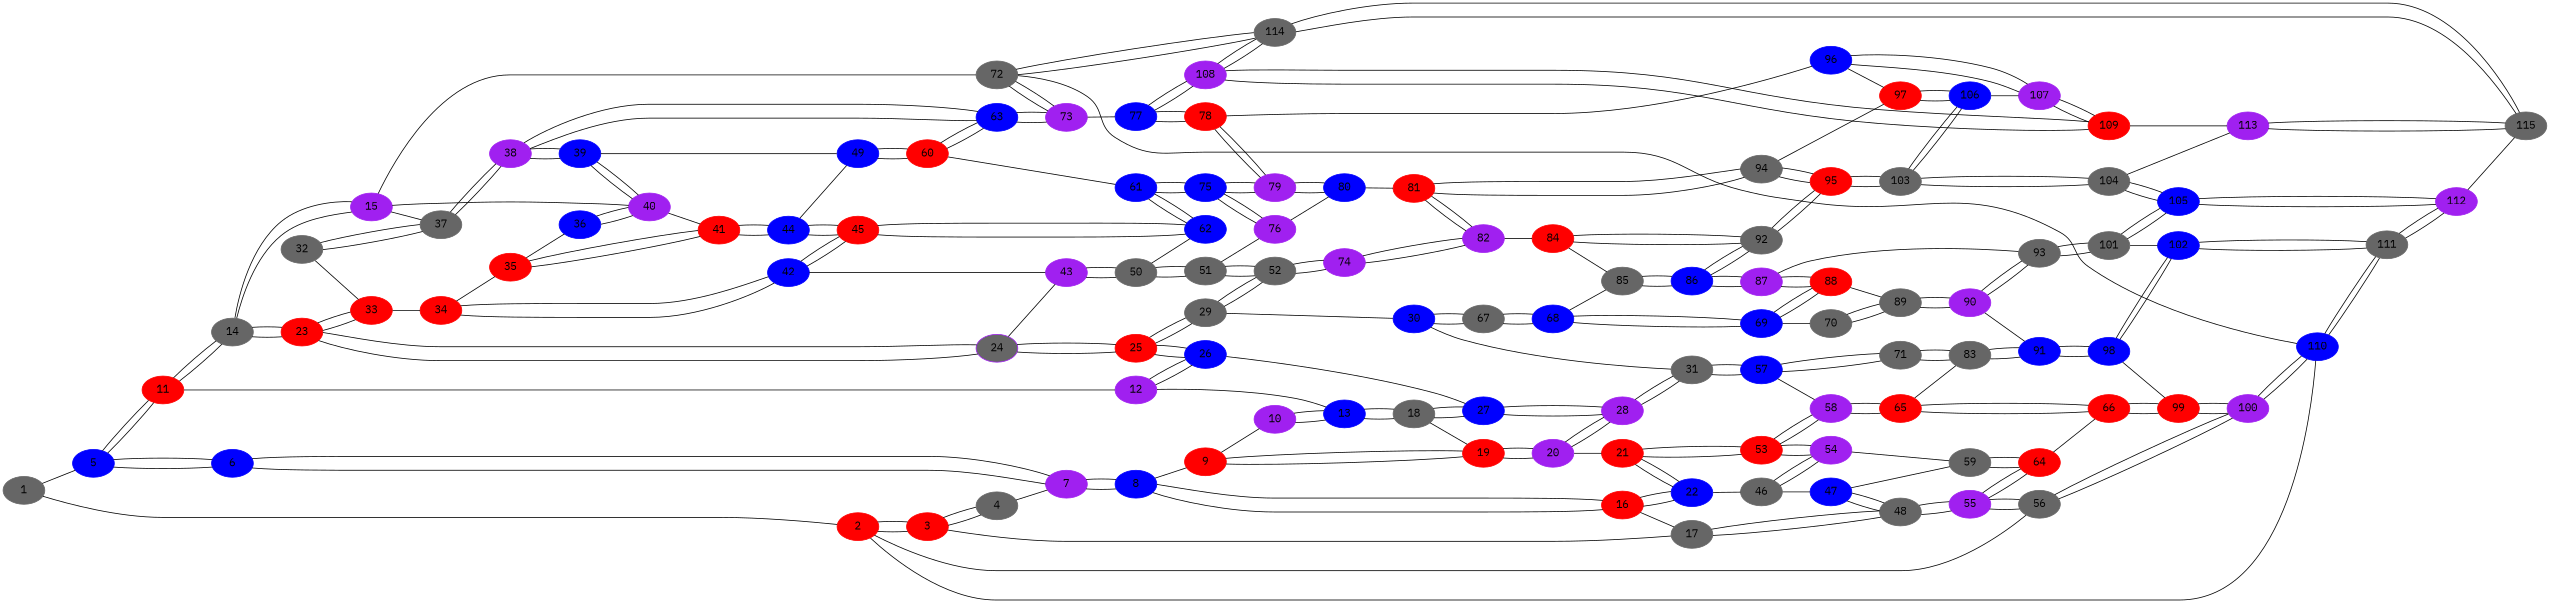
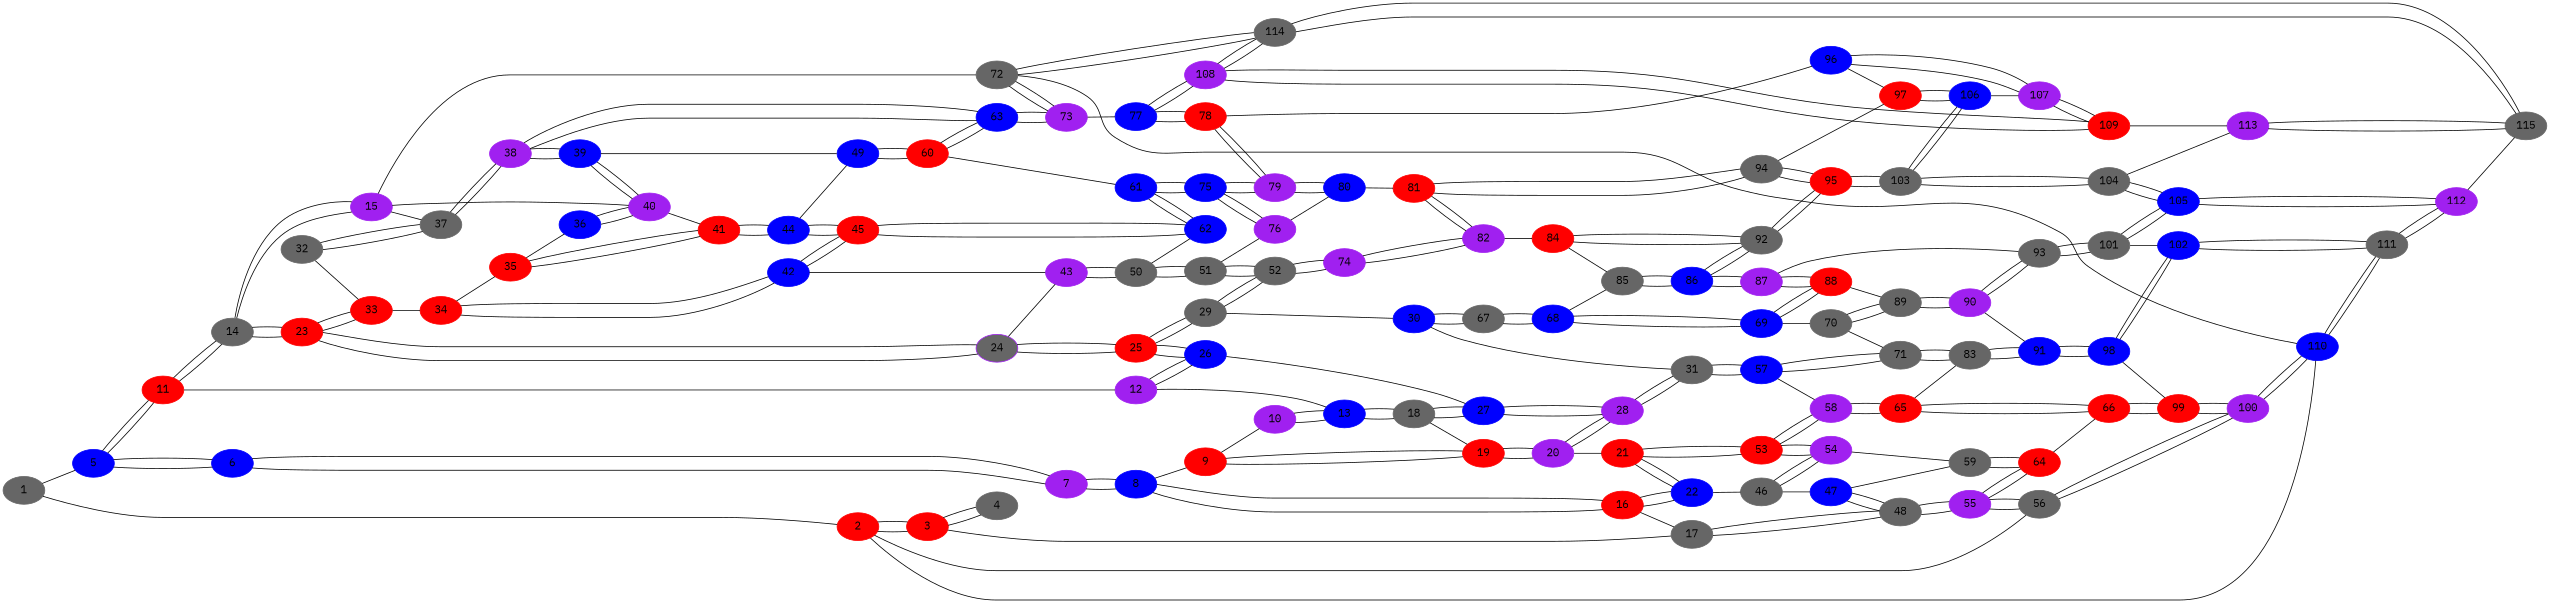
none -> (1866, 339)
(1032, 495) -> none
